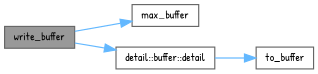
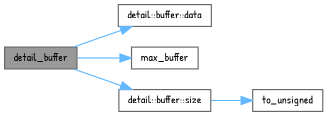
none -> (165, 16)
(40, 37) -> (41, 58)
(165, 58) -> (165, 101)
(285, 58) -> (288, 101)
